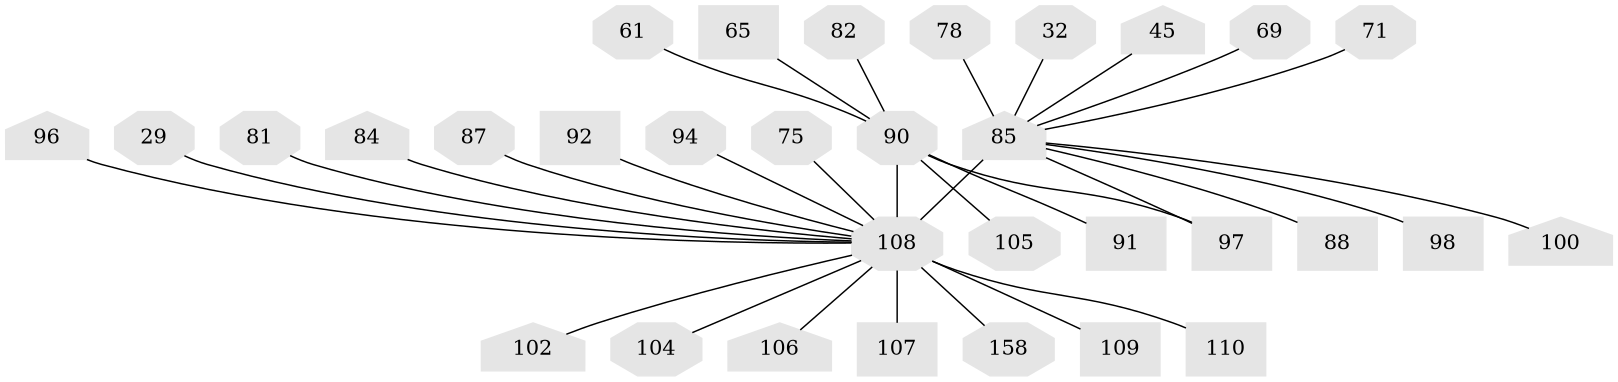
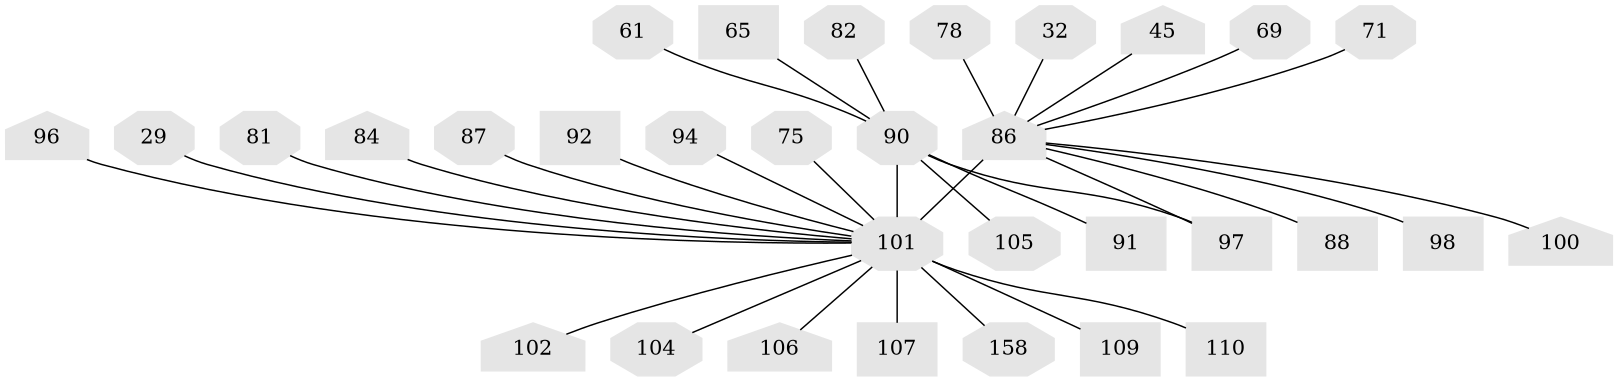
(1004, 138) -> (1004, 138)
(897, 244) -> (897, 244)
